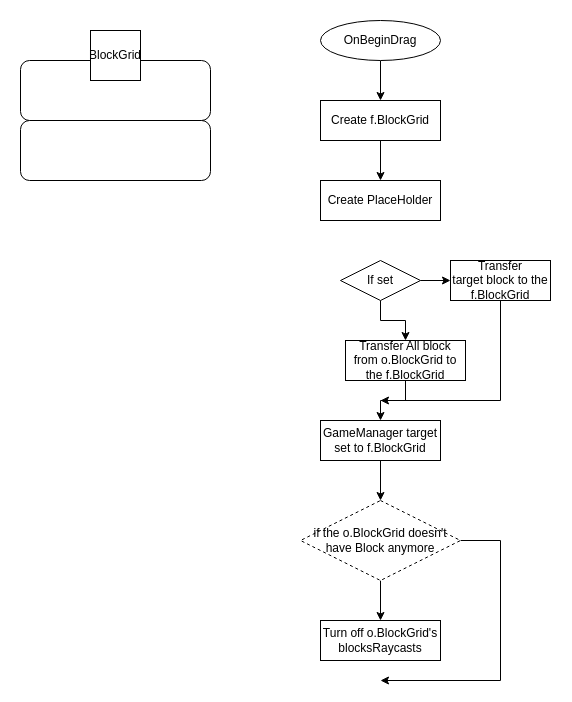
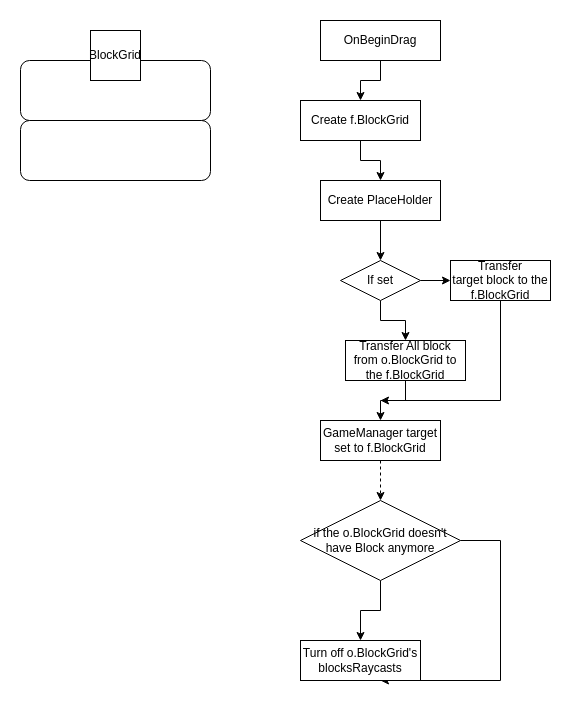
(381, 41) -> (381, 41)
(381, 121) -> (361, 121)
none -> (381, 237)
(381, 477) -> (381, 477)
(381, 541) -> (381, 541)
(381, 641) -> (361, 661)
